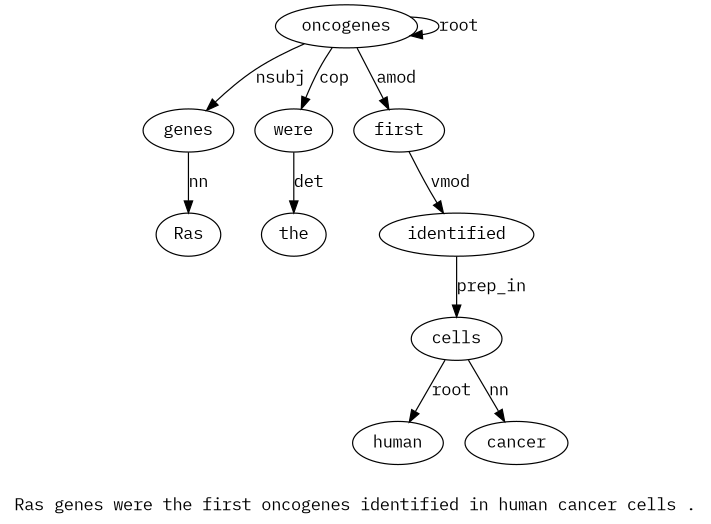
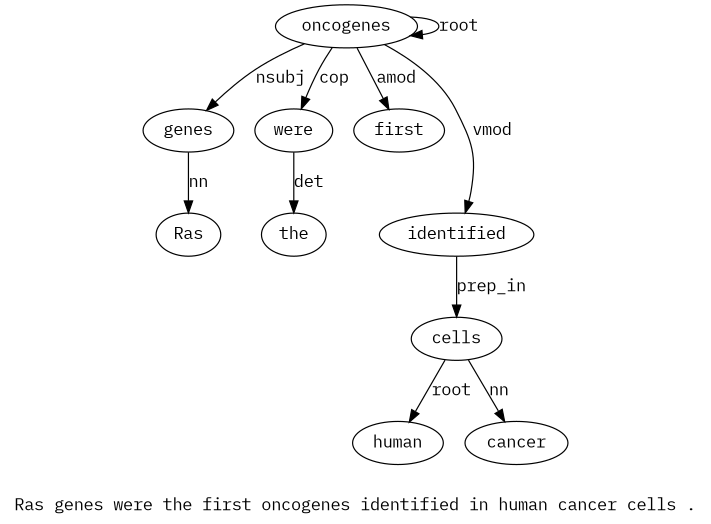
(423, 178) -> (455, 109)
